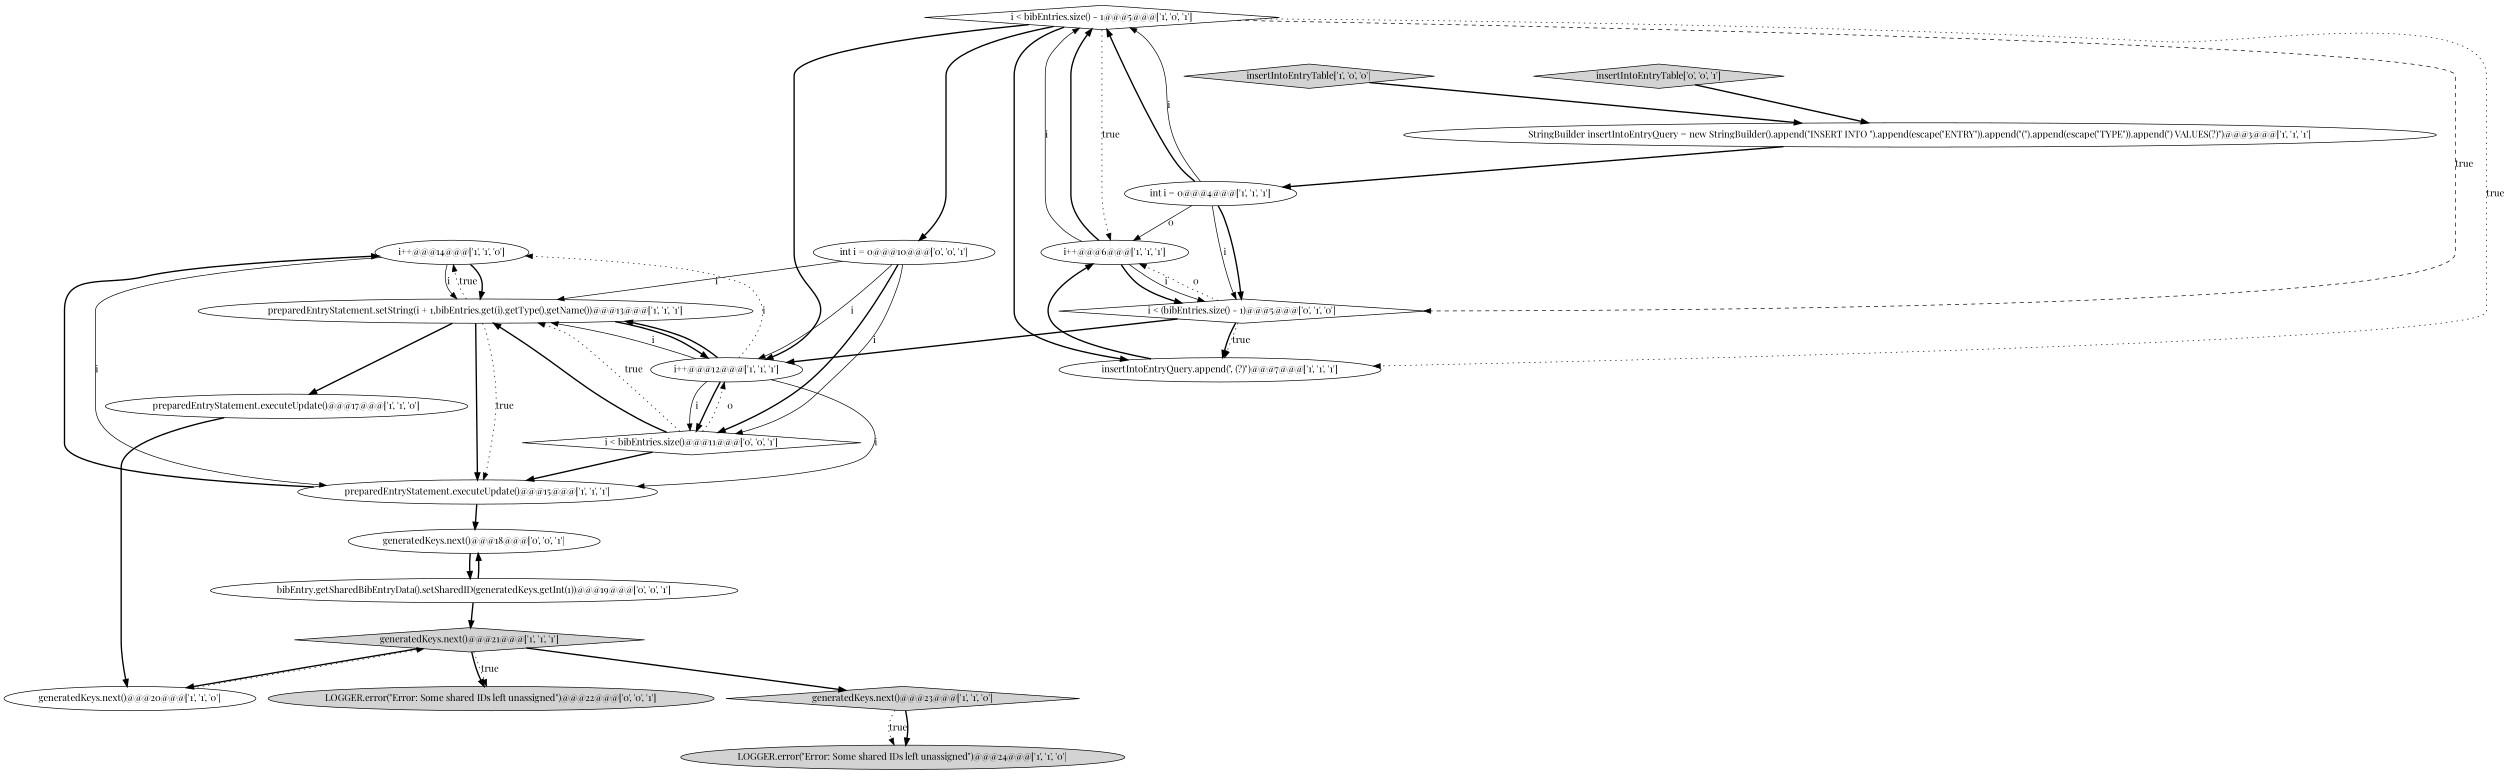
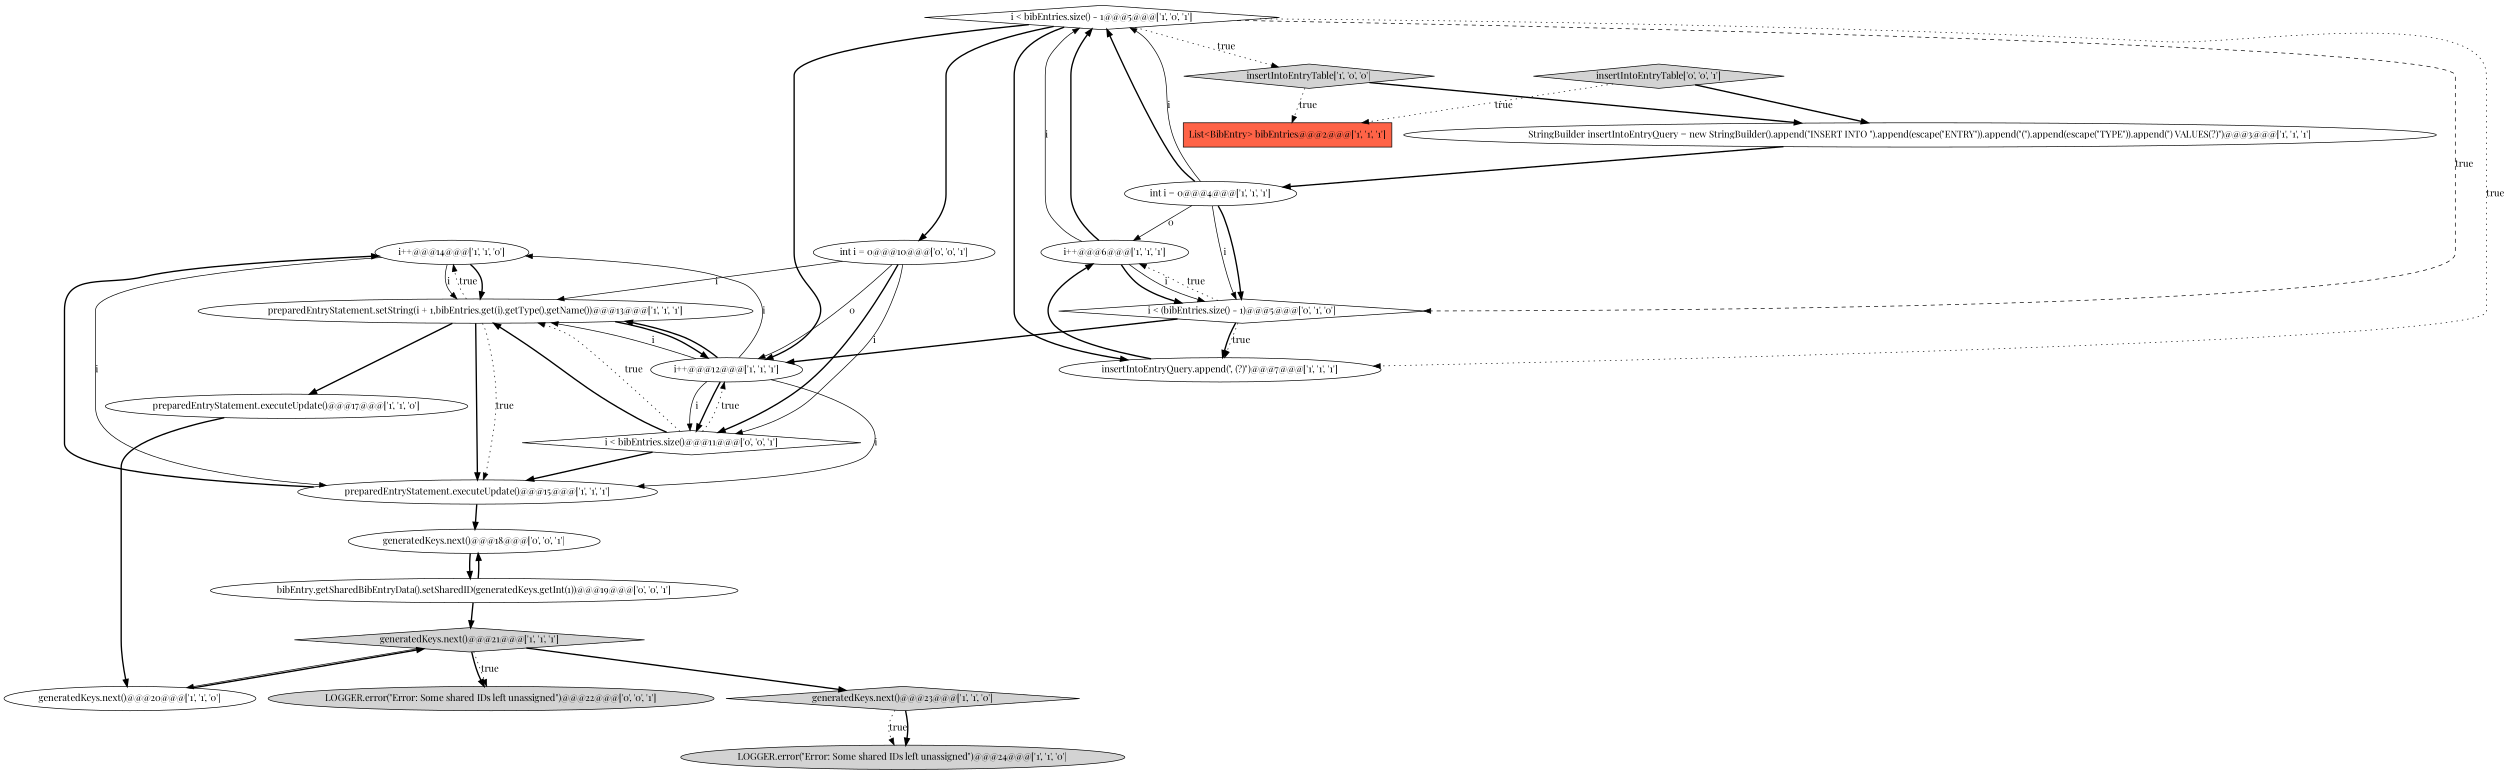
(1102, 132) -> (1204, 46)
none -> (1288, 135)
(683, 269) -> (683, 269)
(1196, 282) -> (1196, 282)
(852, 311) -> (852, 311)
(730, 406) -> (730, 406)
(306, 667) -> (306, 667)
(305, 669) -> (305, 669)
